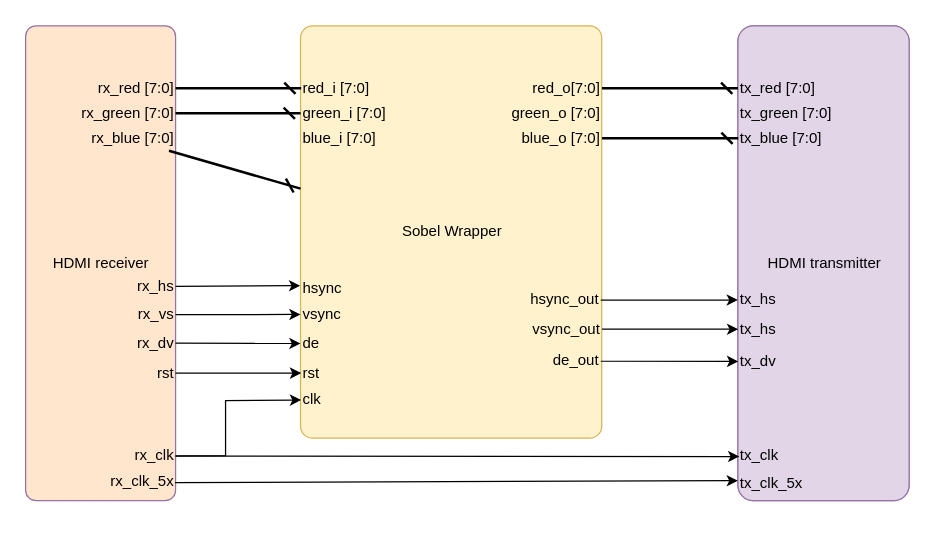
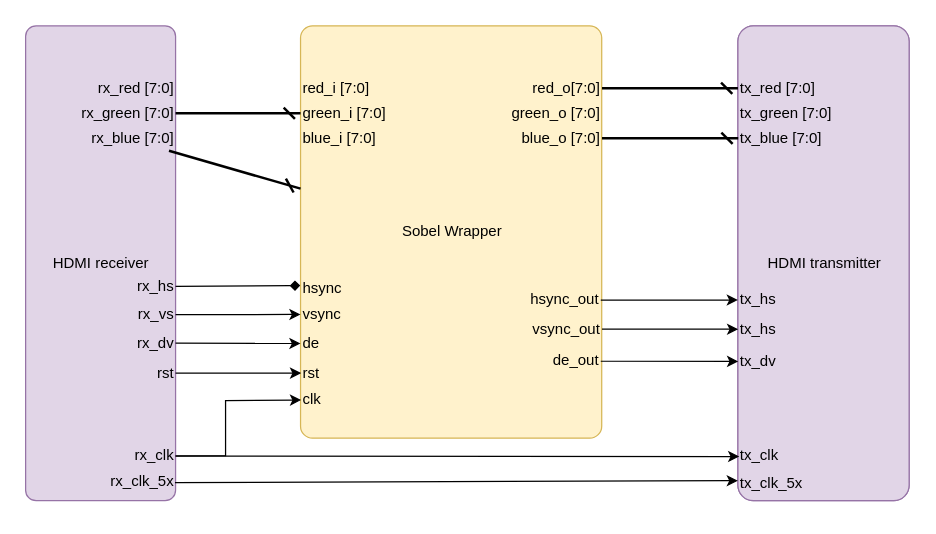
(238, 88) -> none
(101, 263) -> (101, 263)
(290, 286) -> (289, 286)
